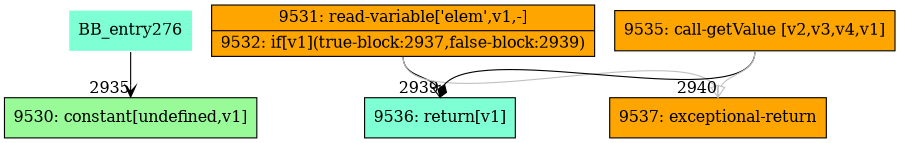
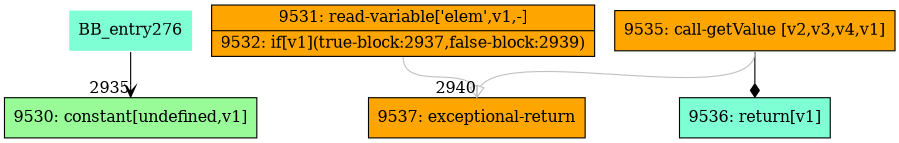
(416, 75) -> none
